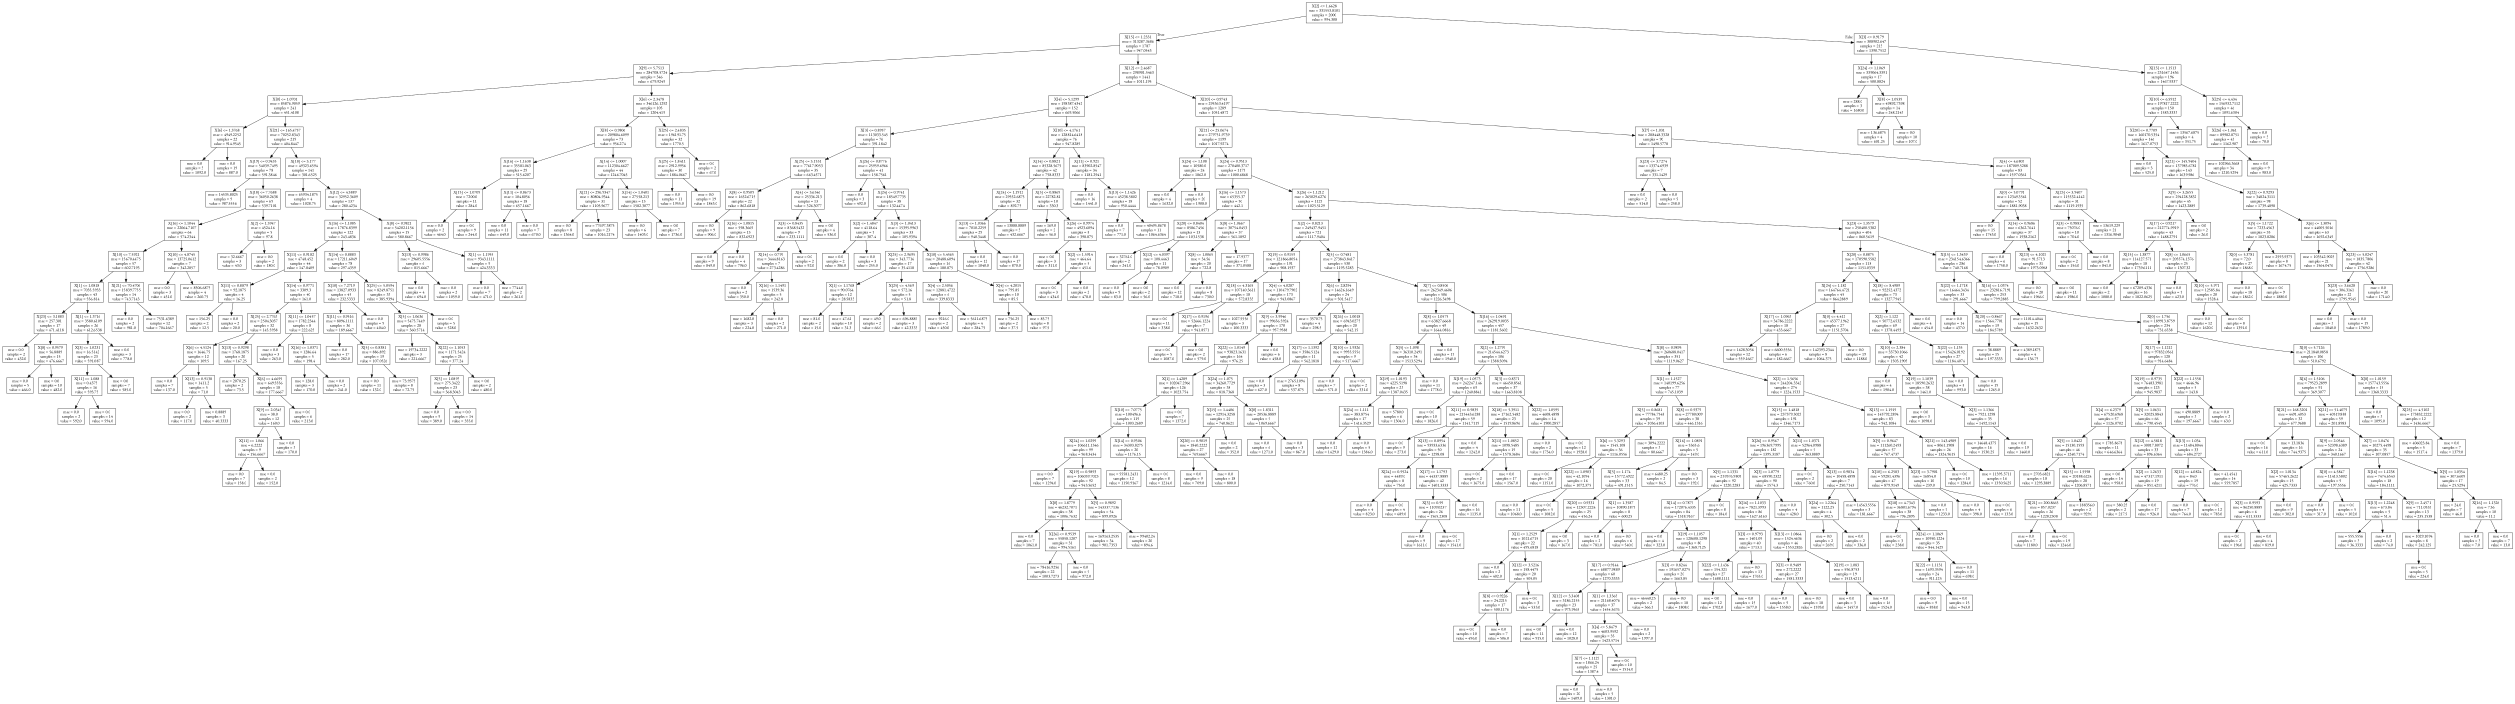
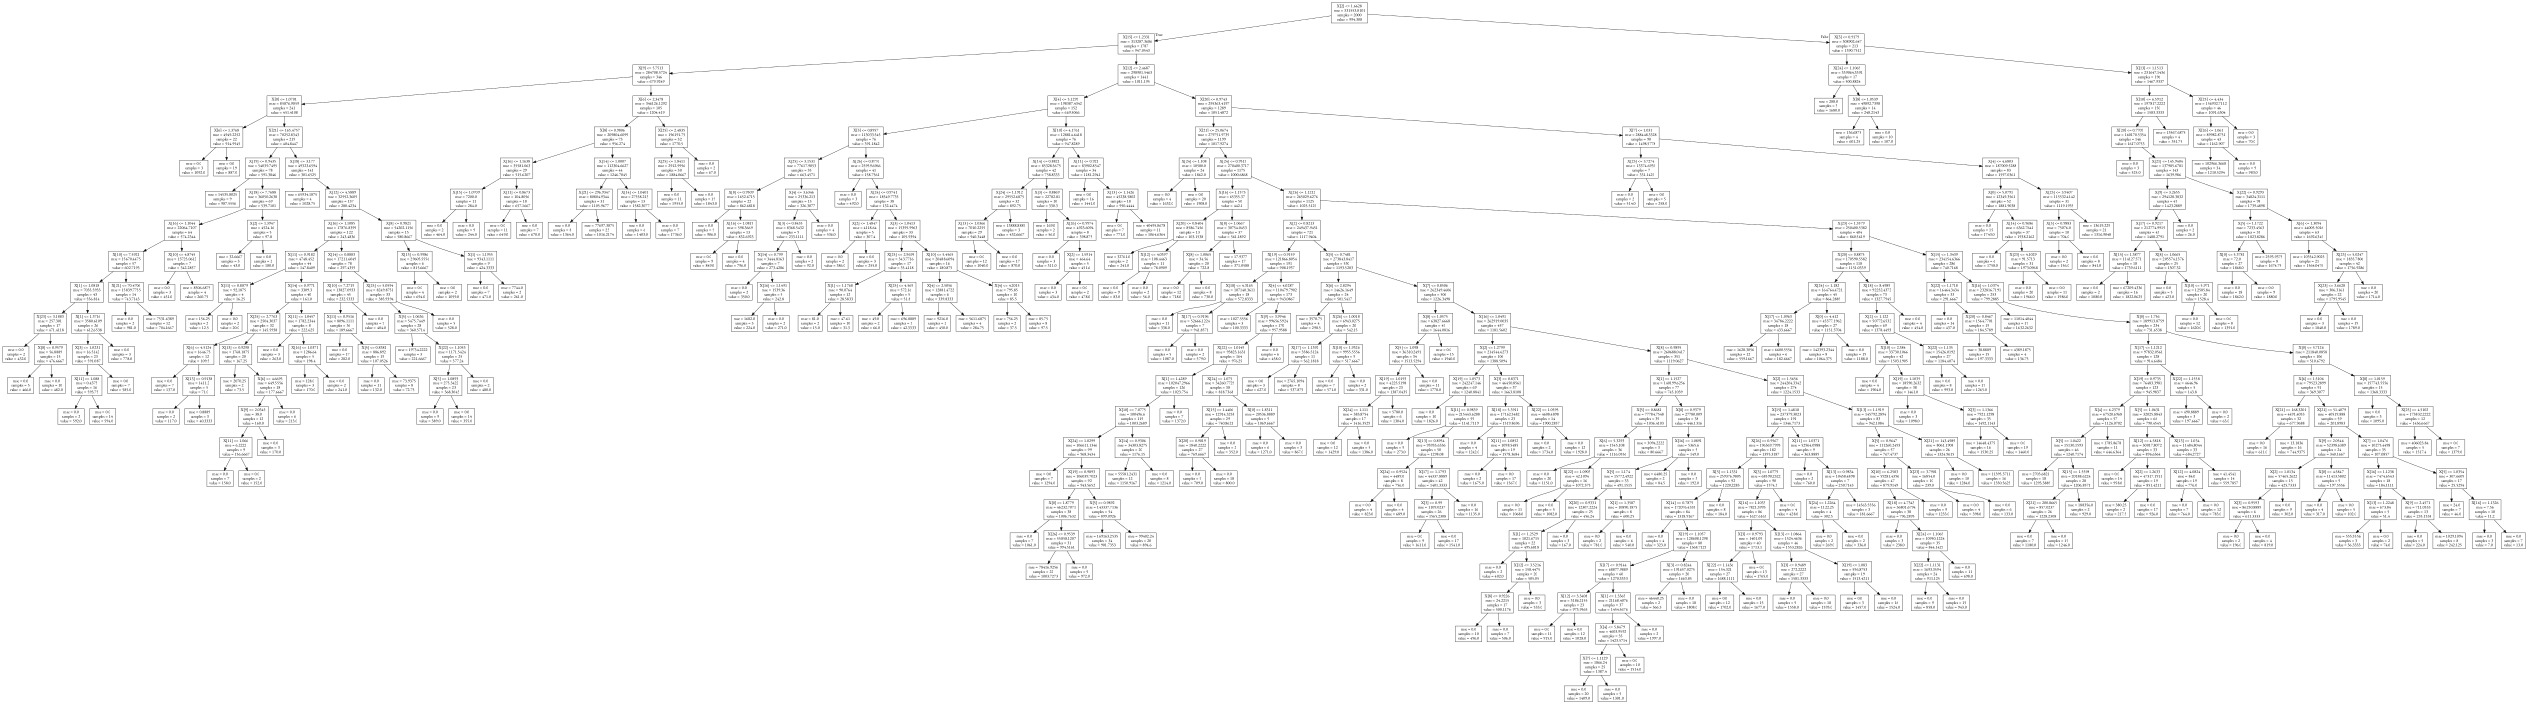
(2419, 555) -> (2416, 525)
